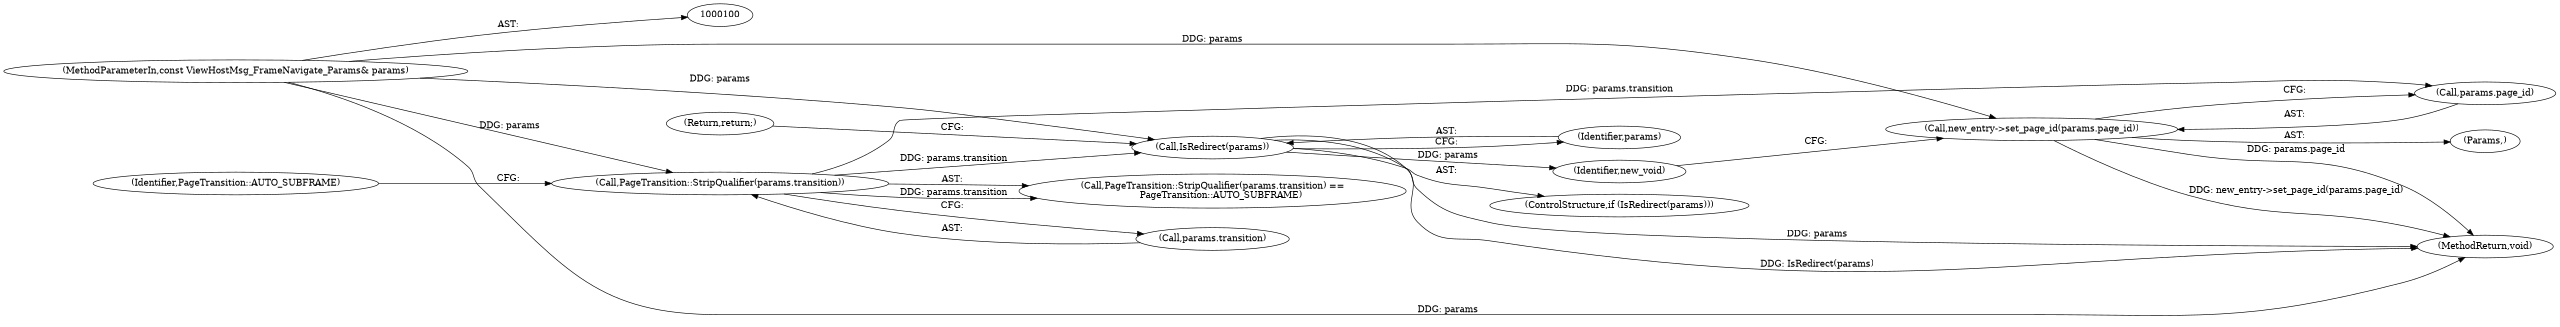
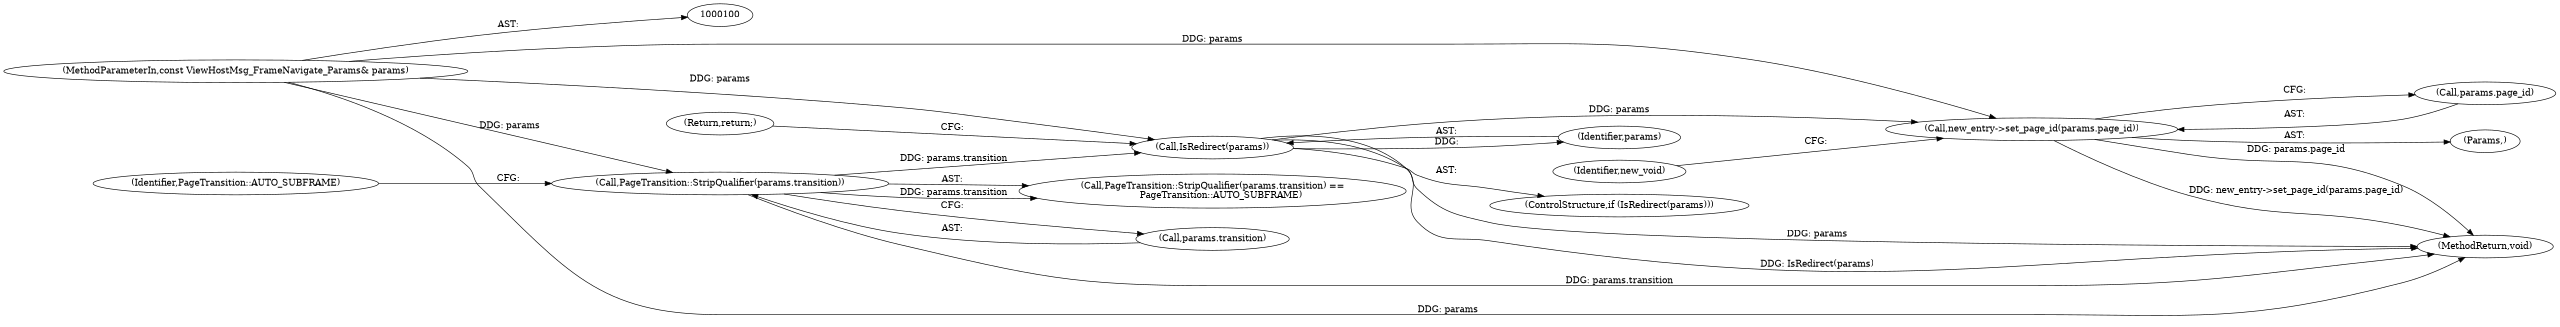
(1609, 98) -> (1583, 286)
(1448, 142) -> (1448, 142)
(1418, 160) -> (1591, 116)
